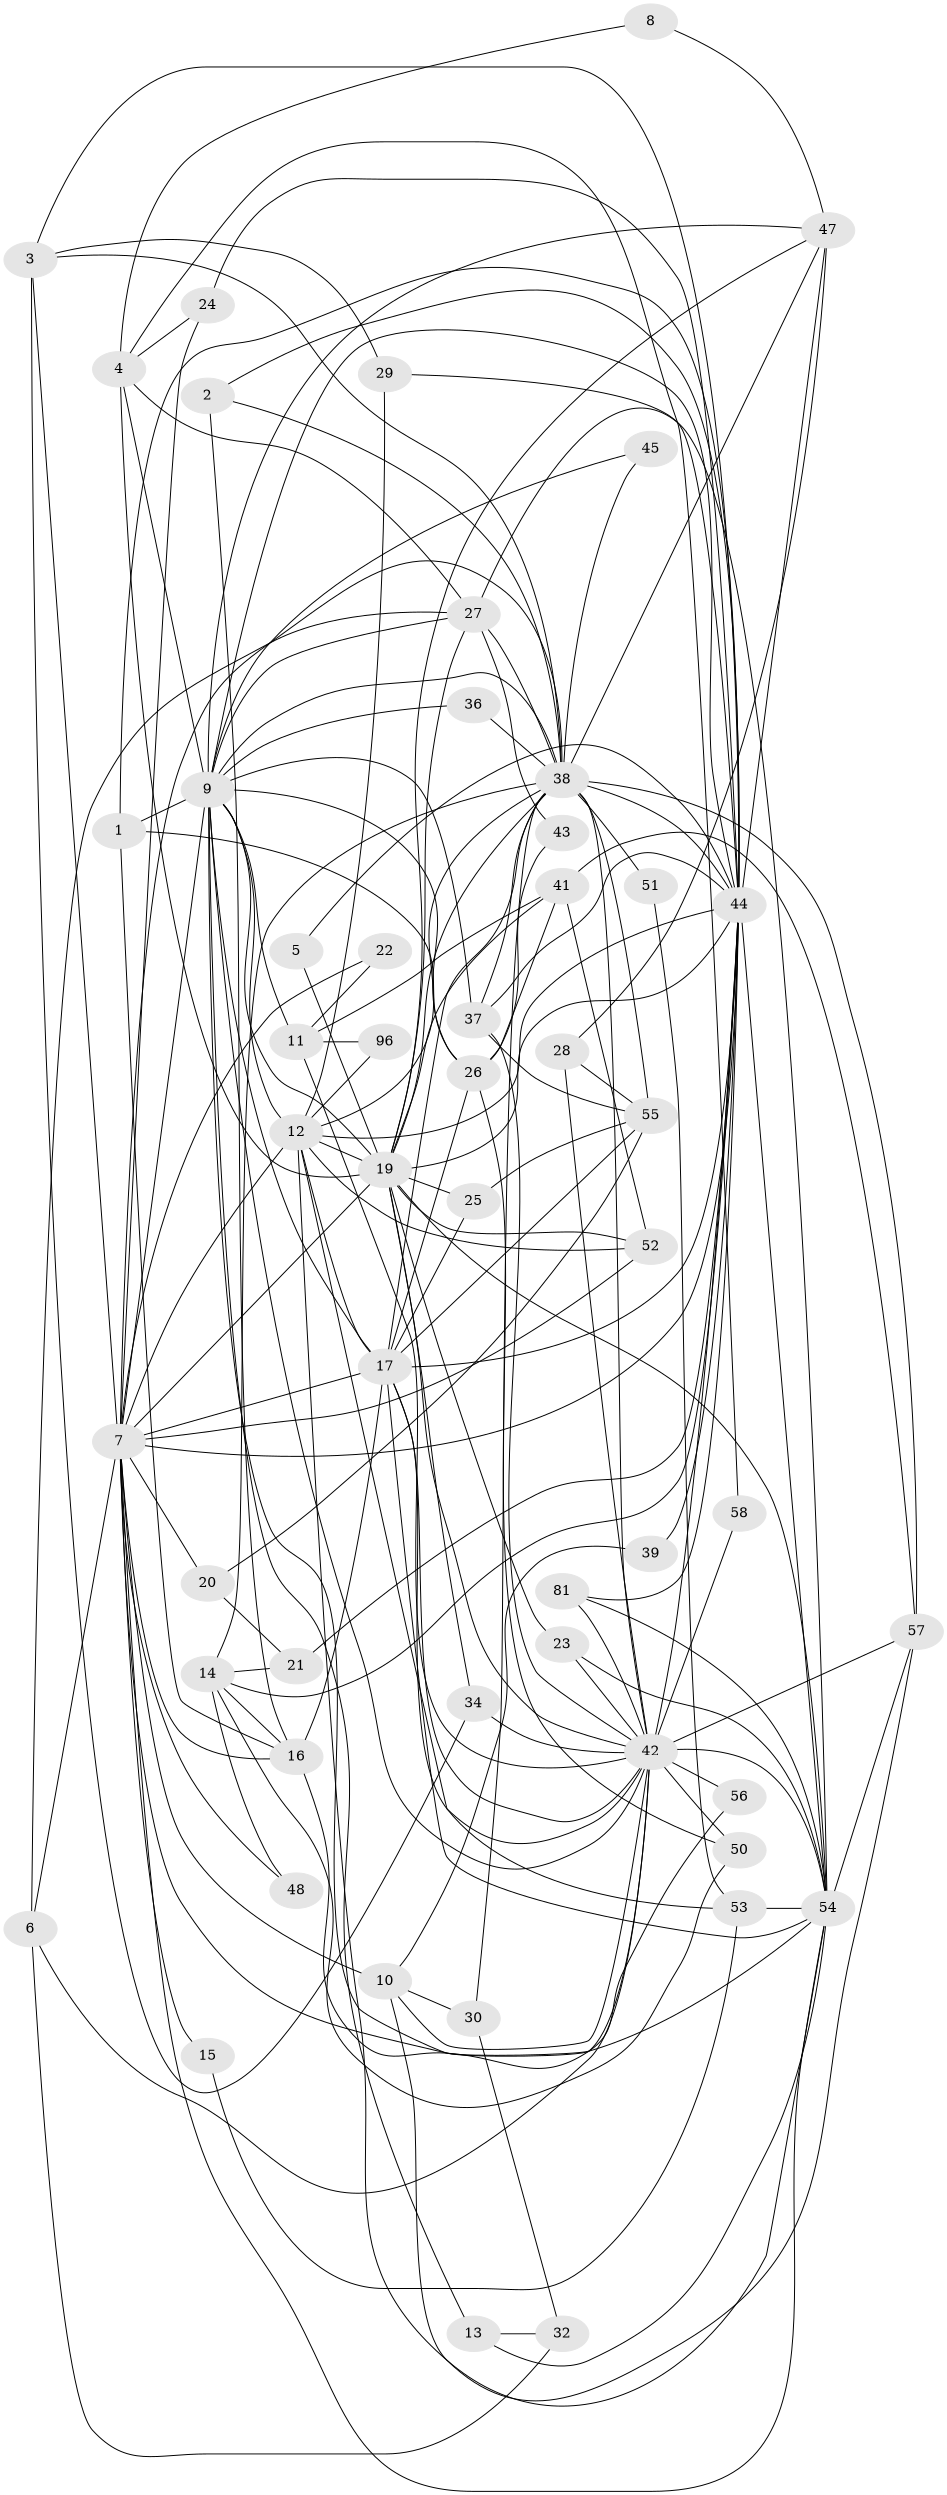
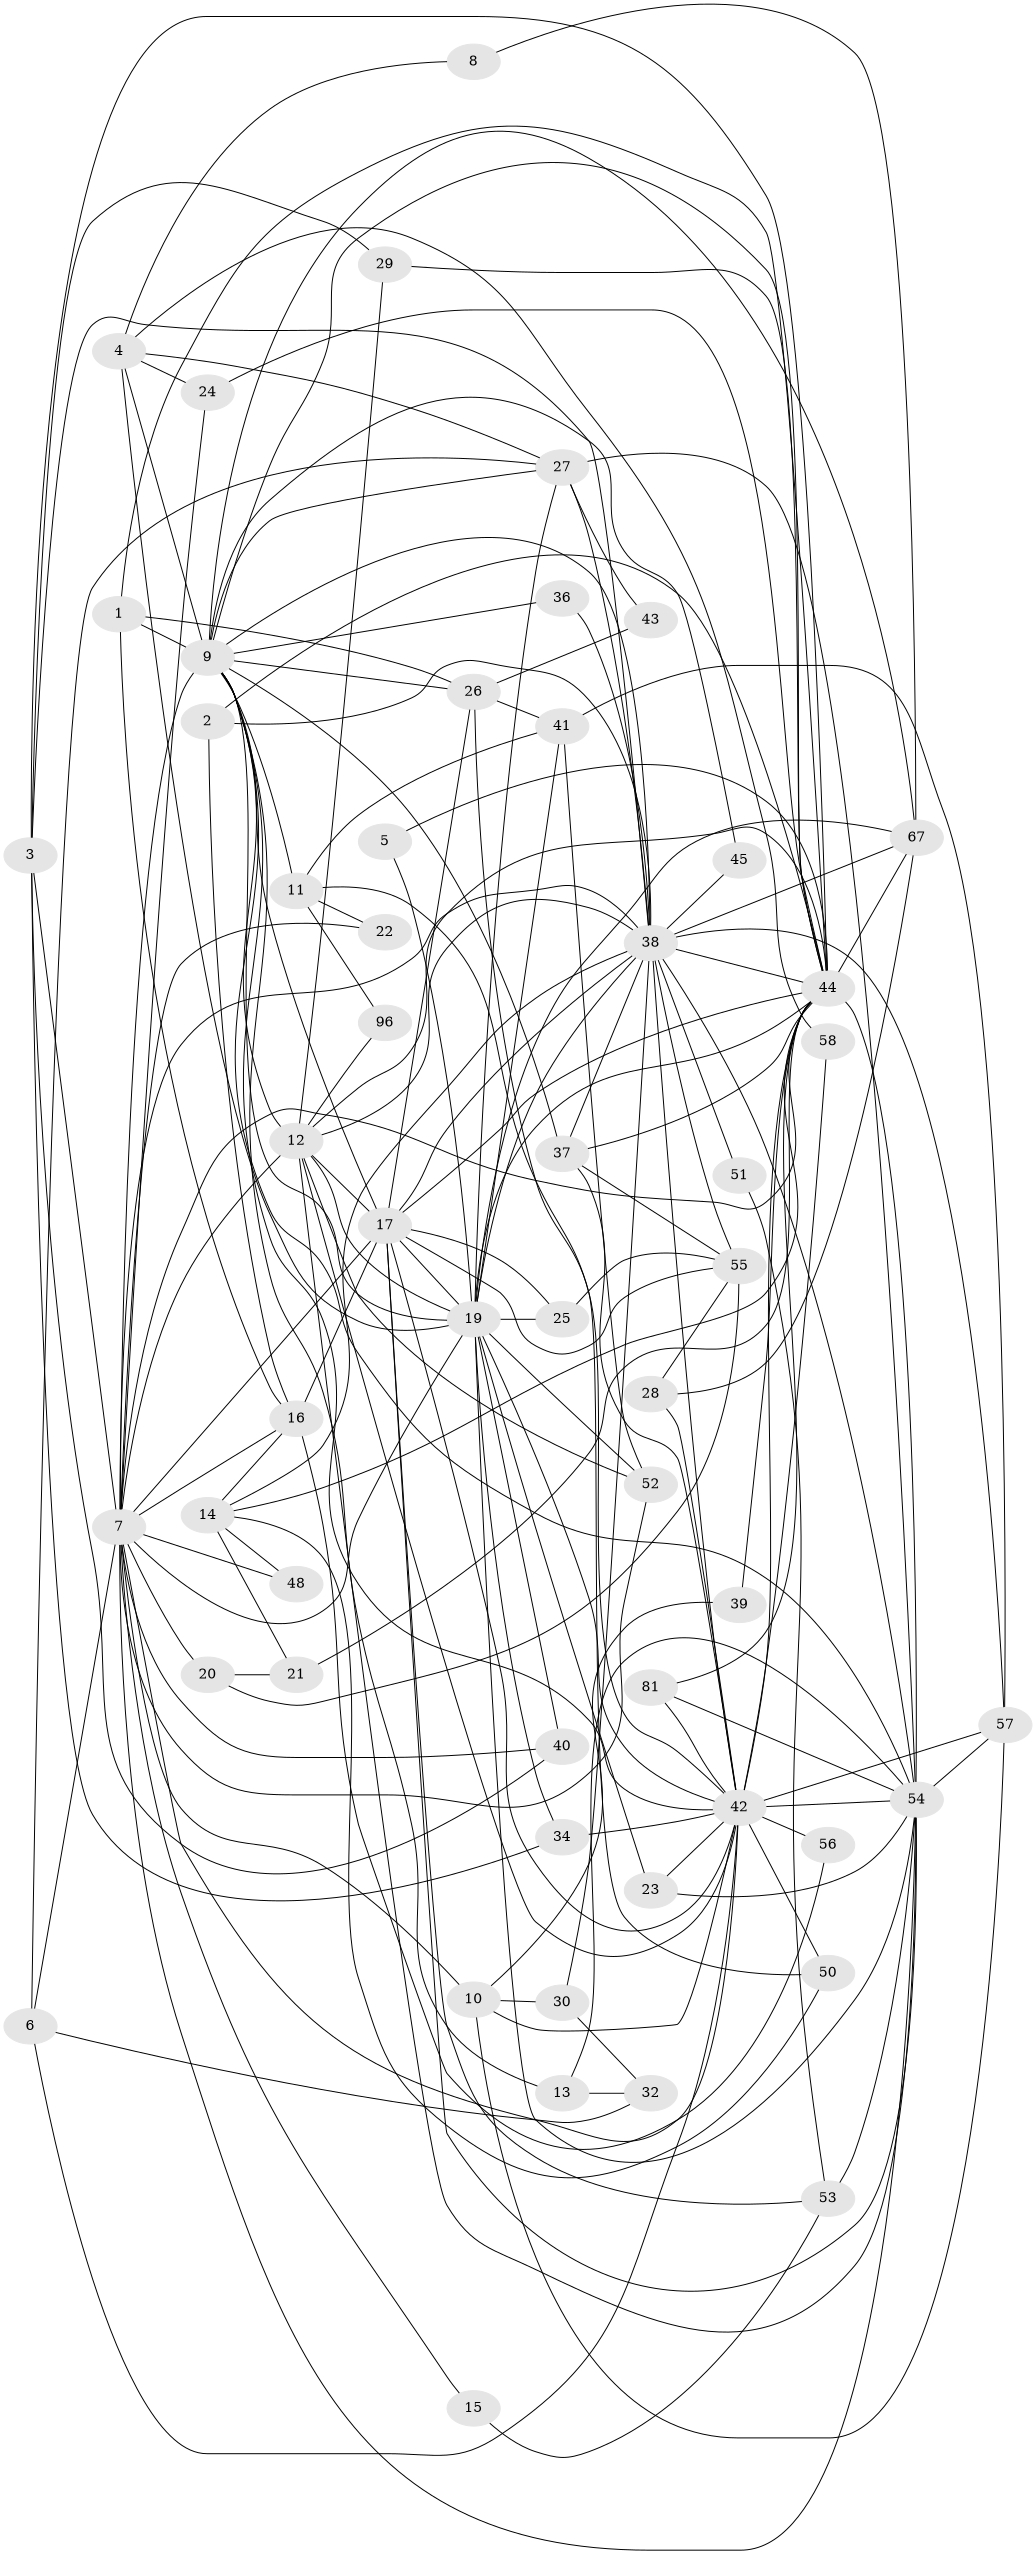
(828, 230) -> (917, 838)
none -> (429, 1273)
none -> (831, 1356)
none -> (562, 1747)
